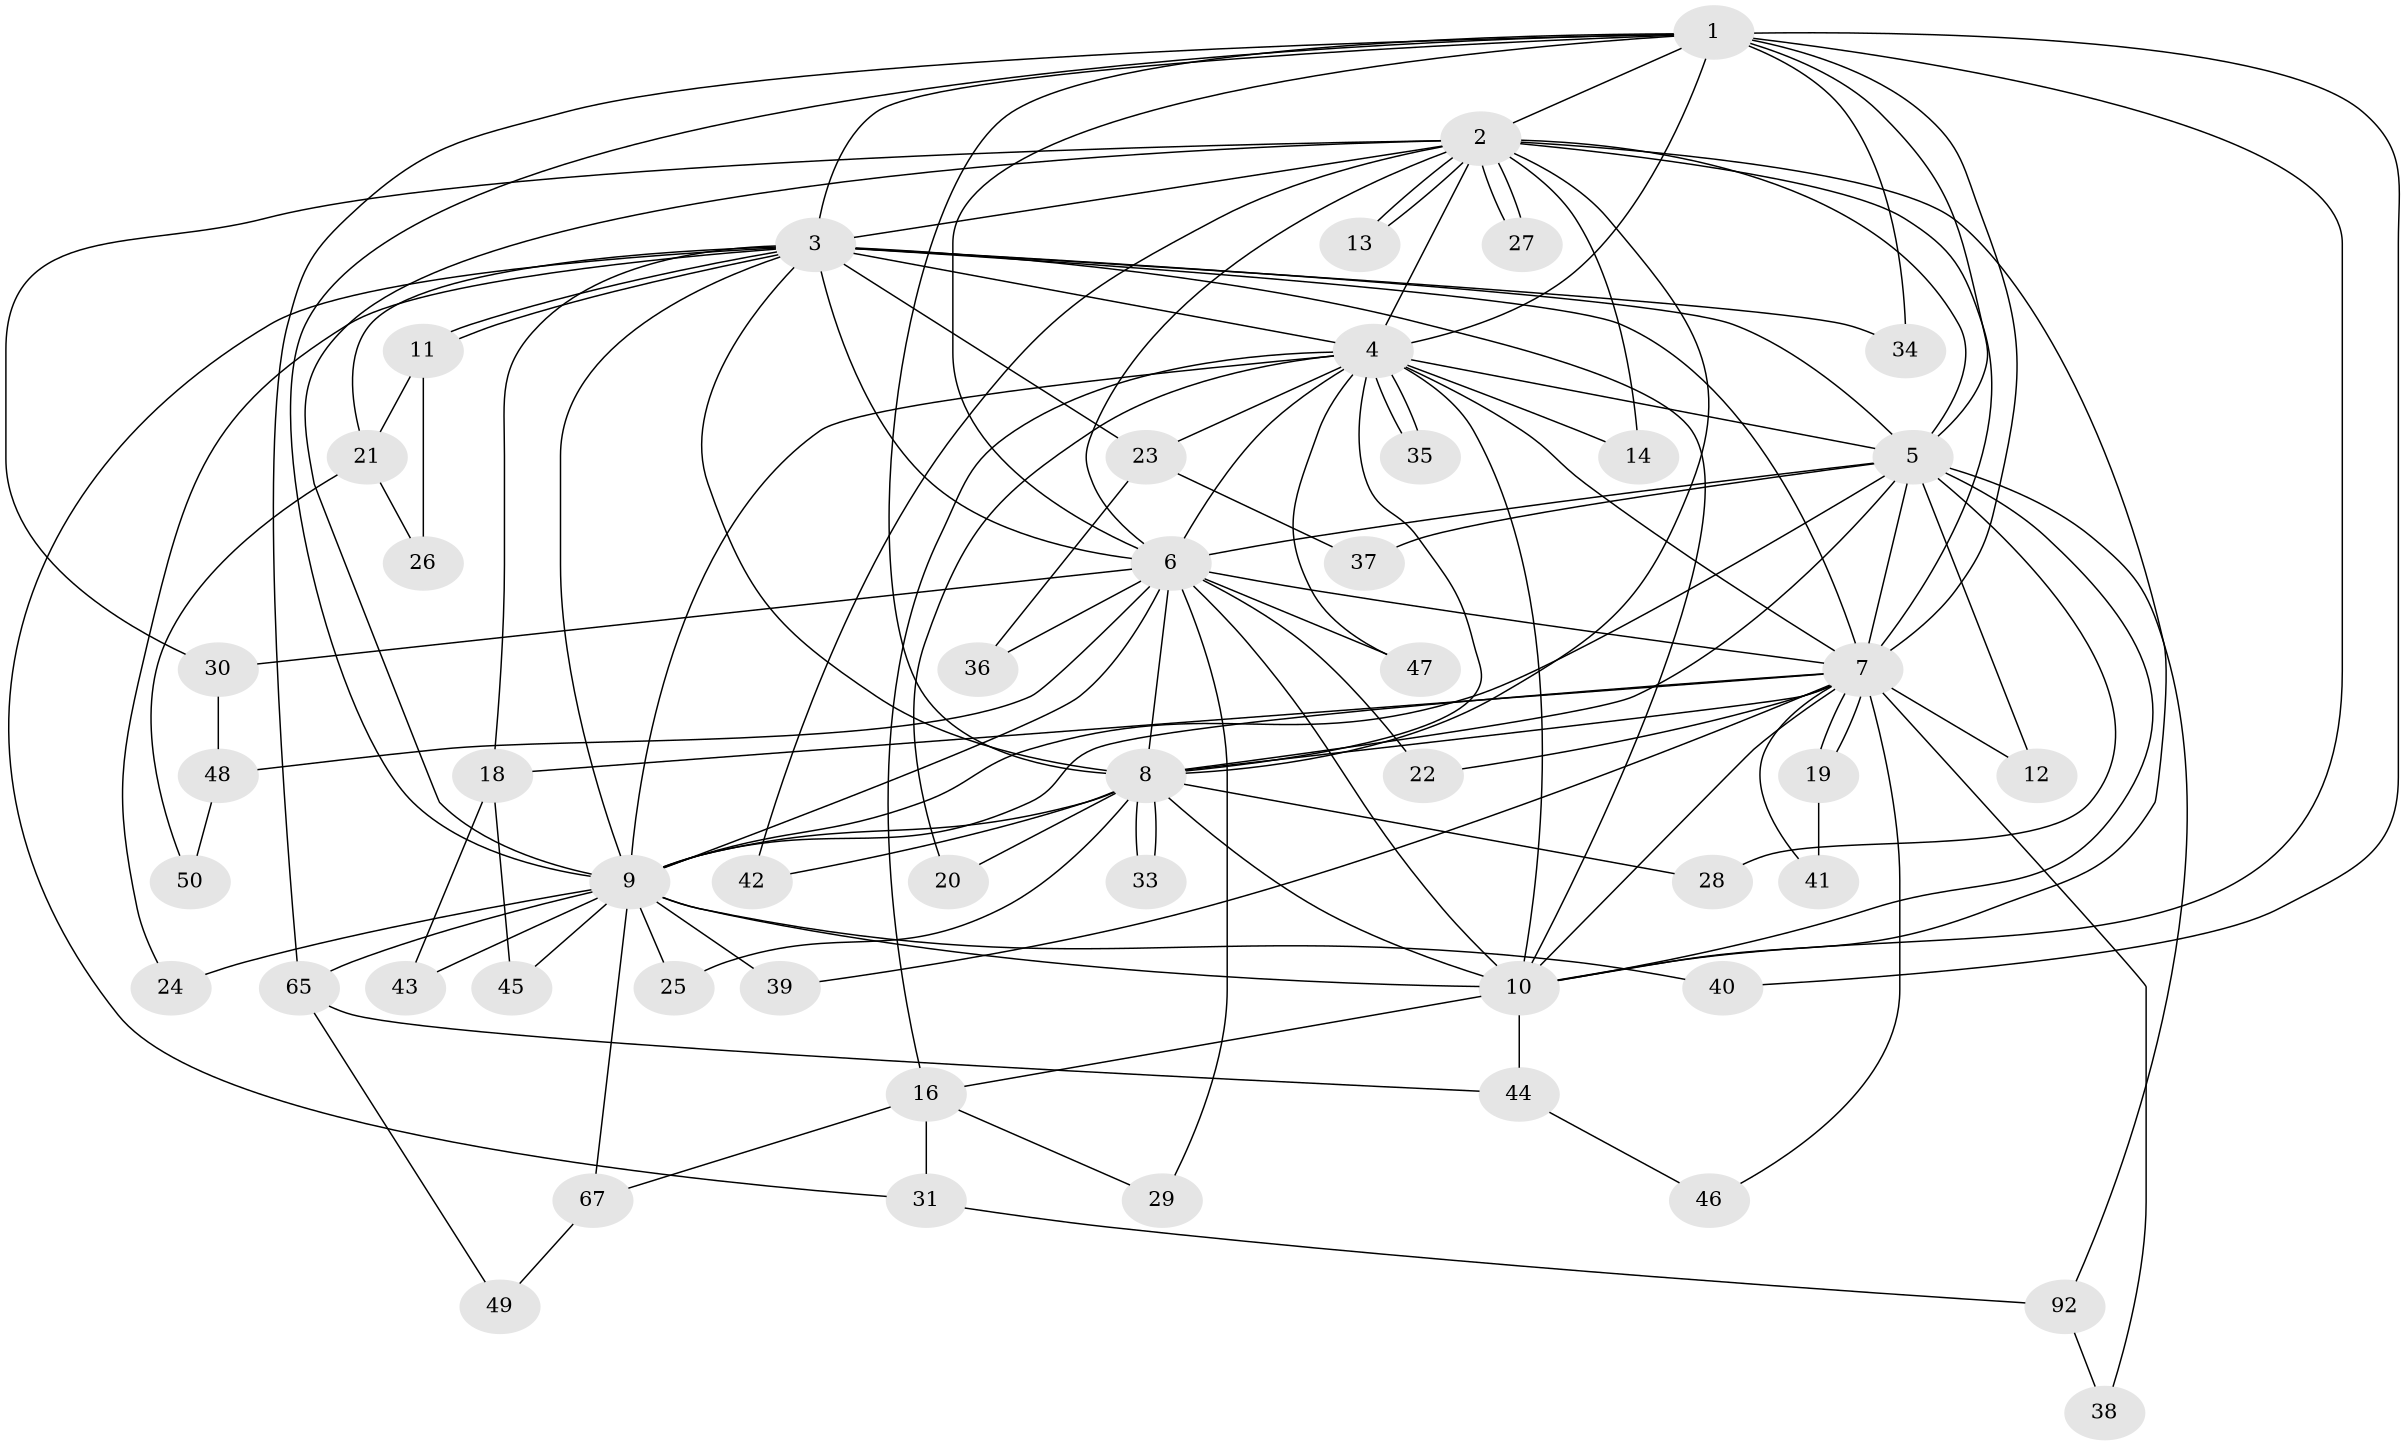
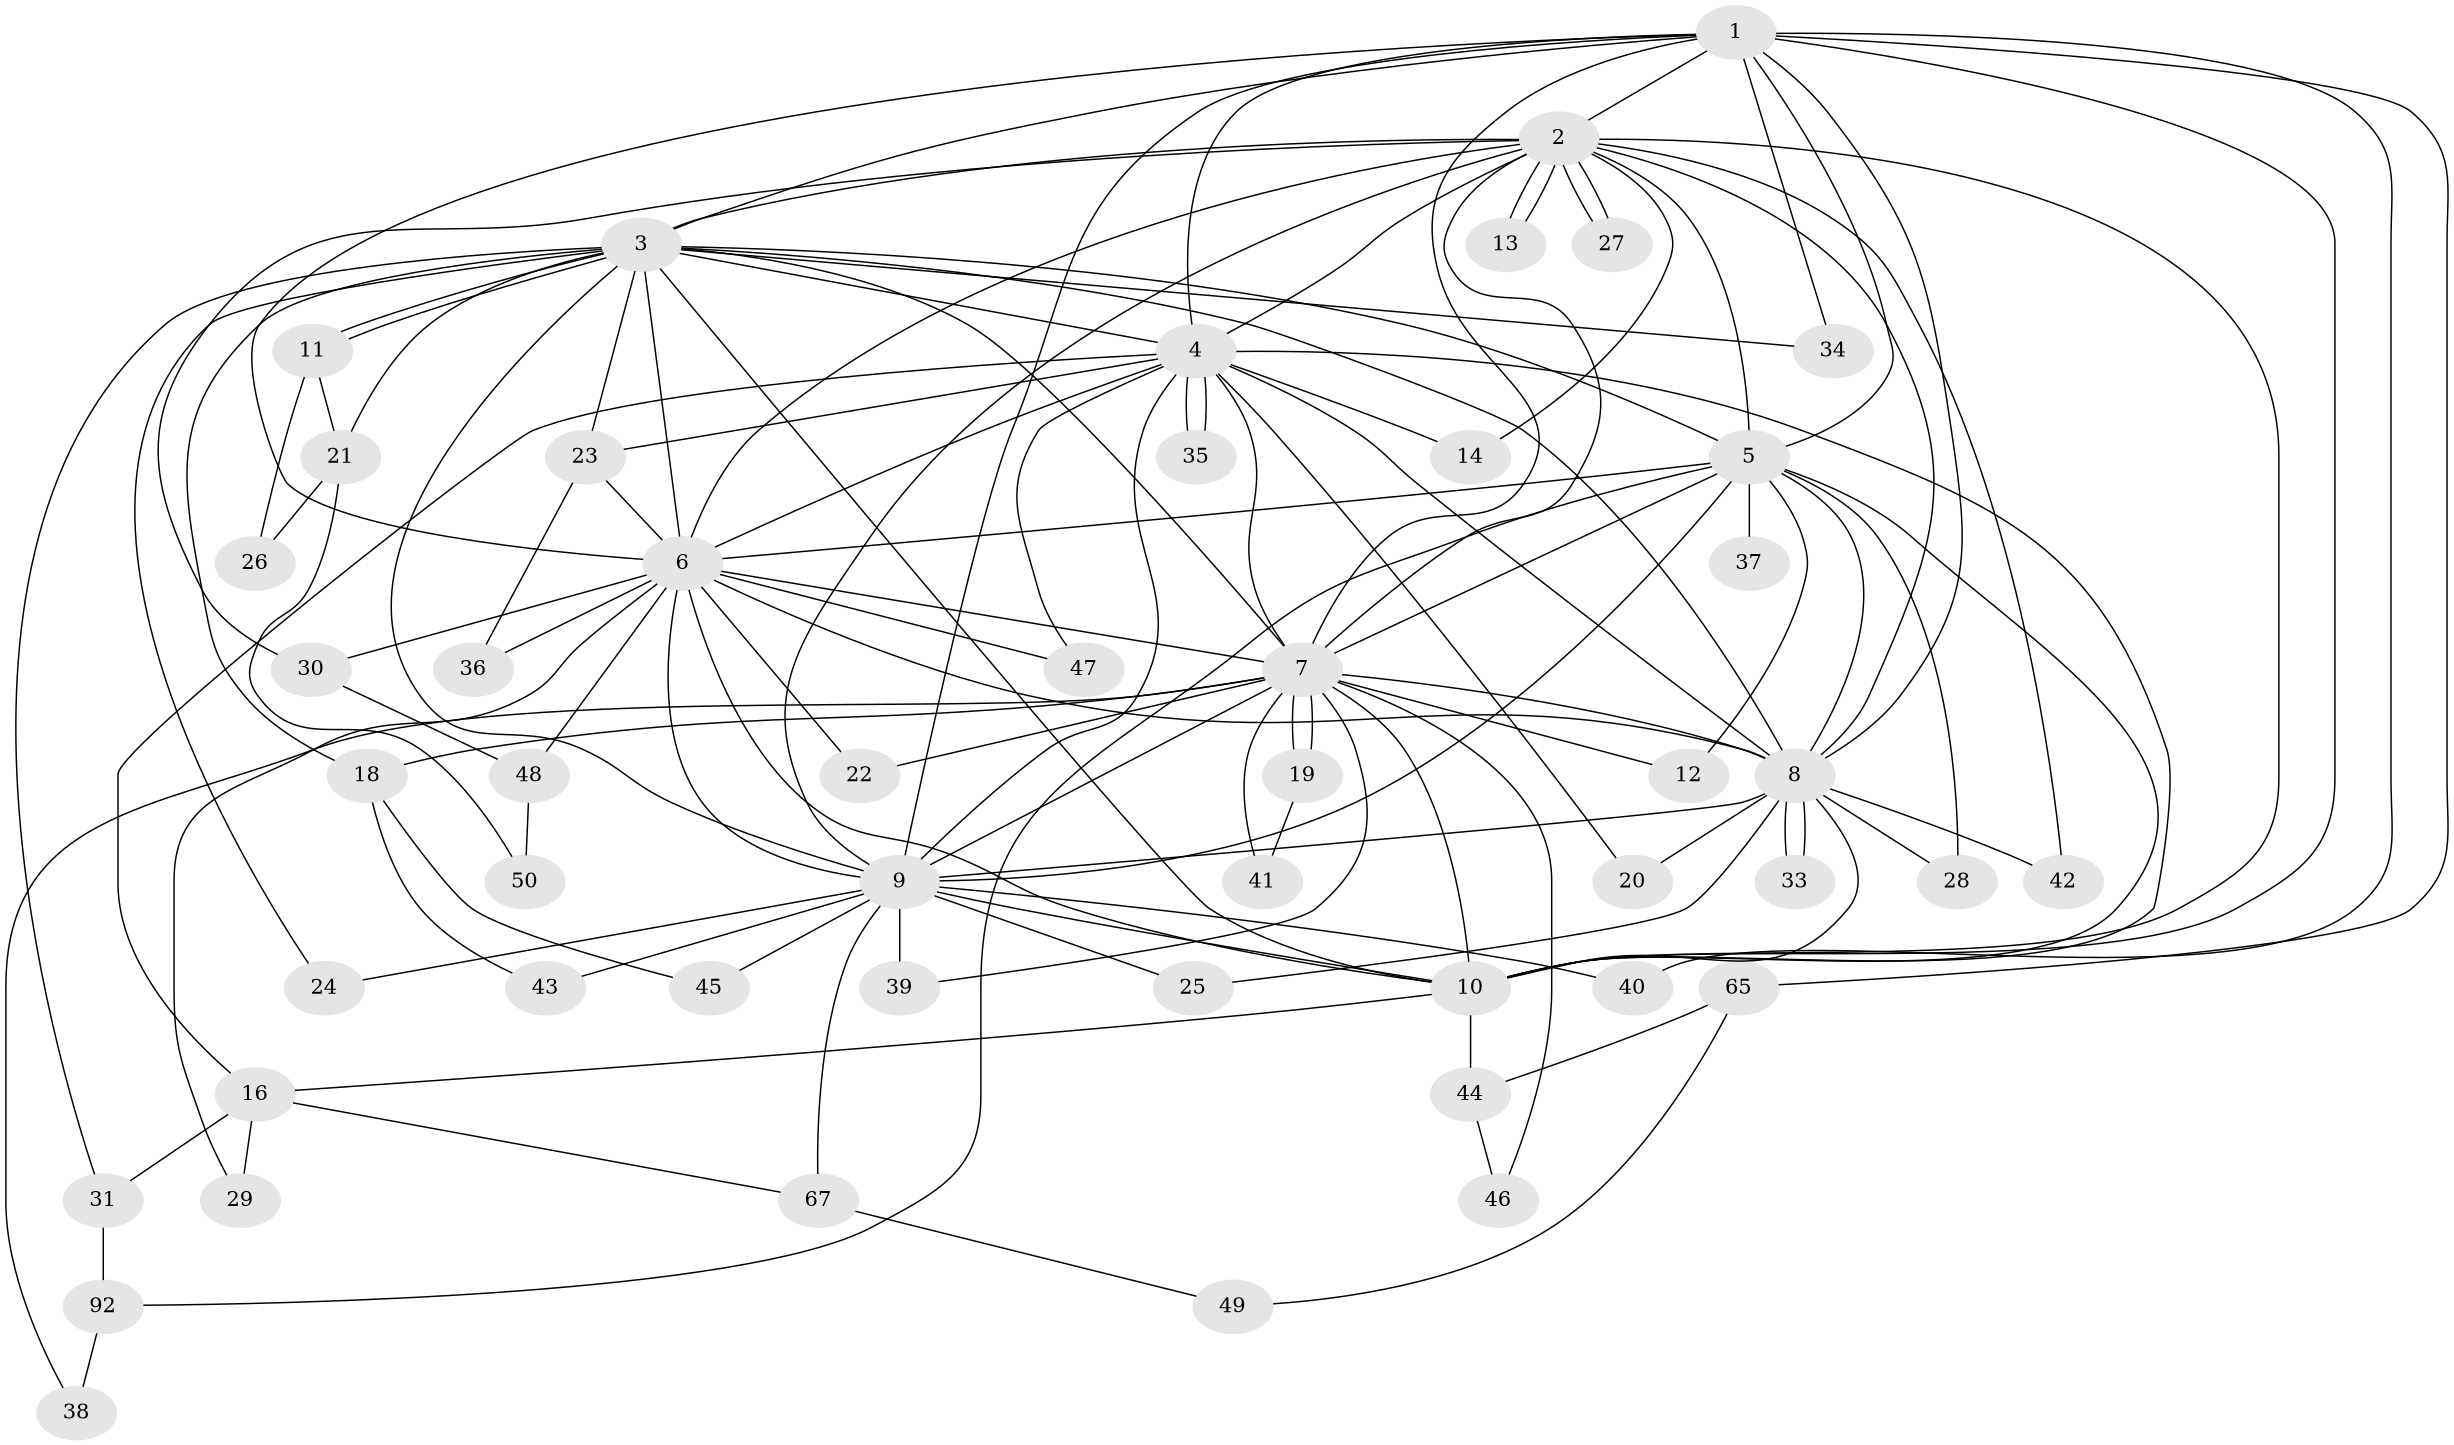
(1643, 404) -> none
(1255, 510) -> (634, 510)
(460, 927) -> none
